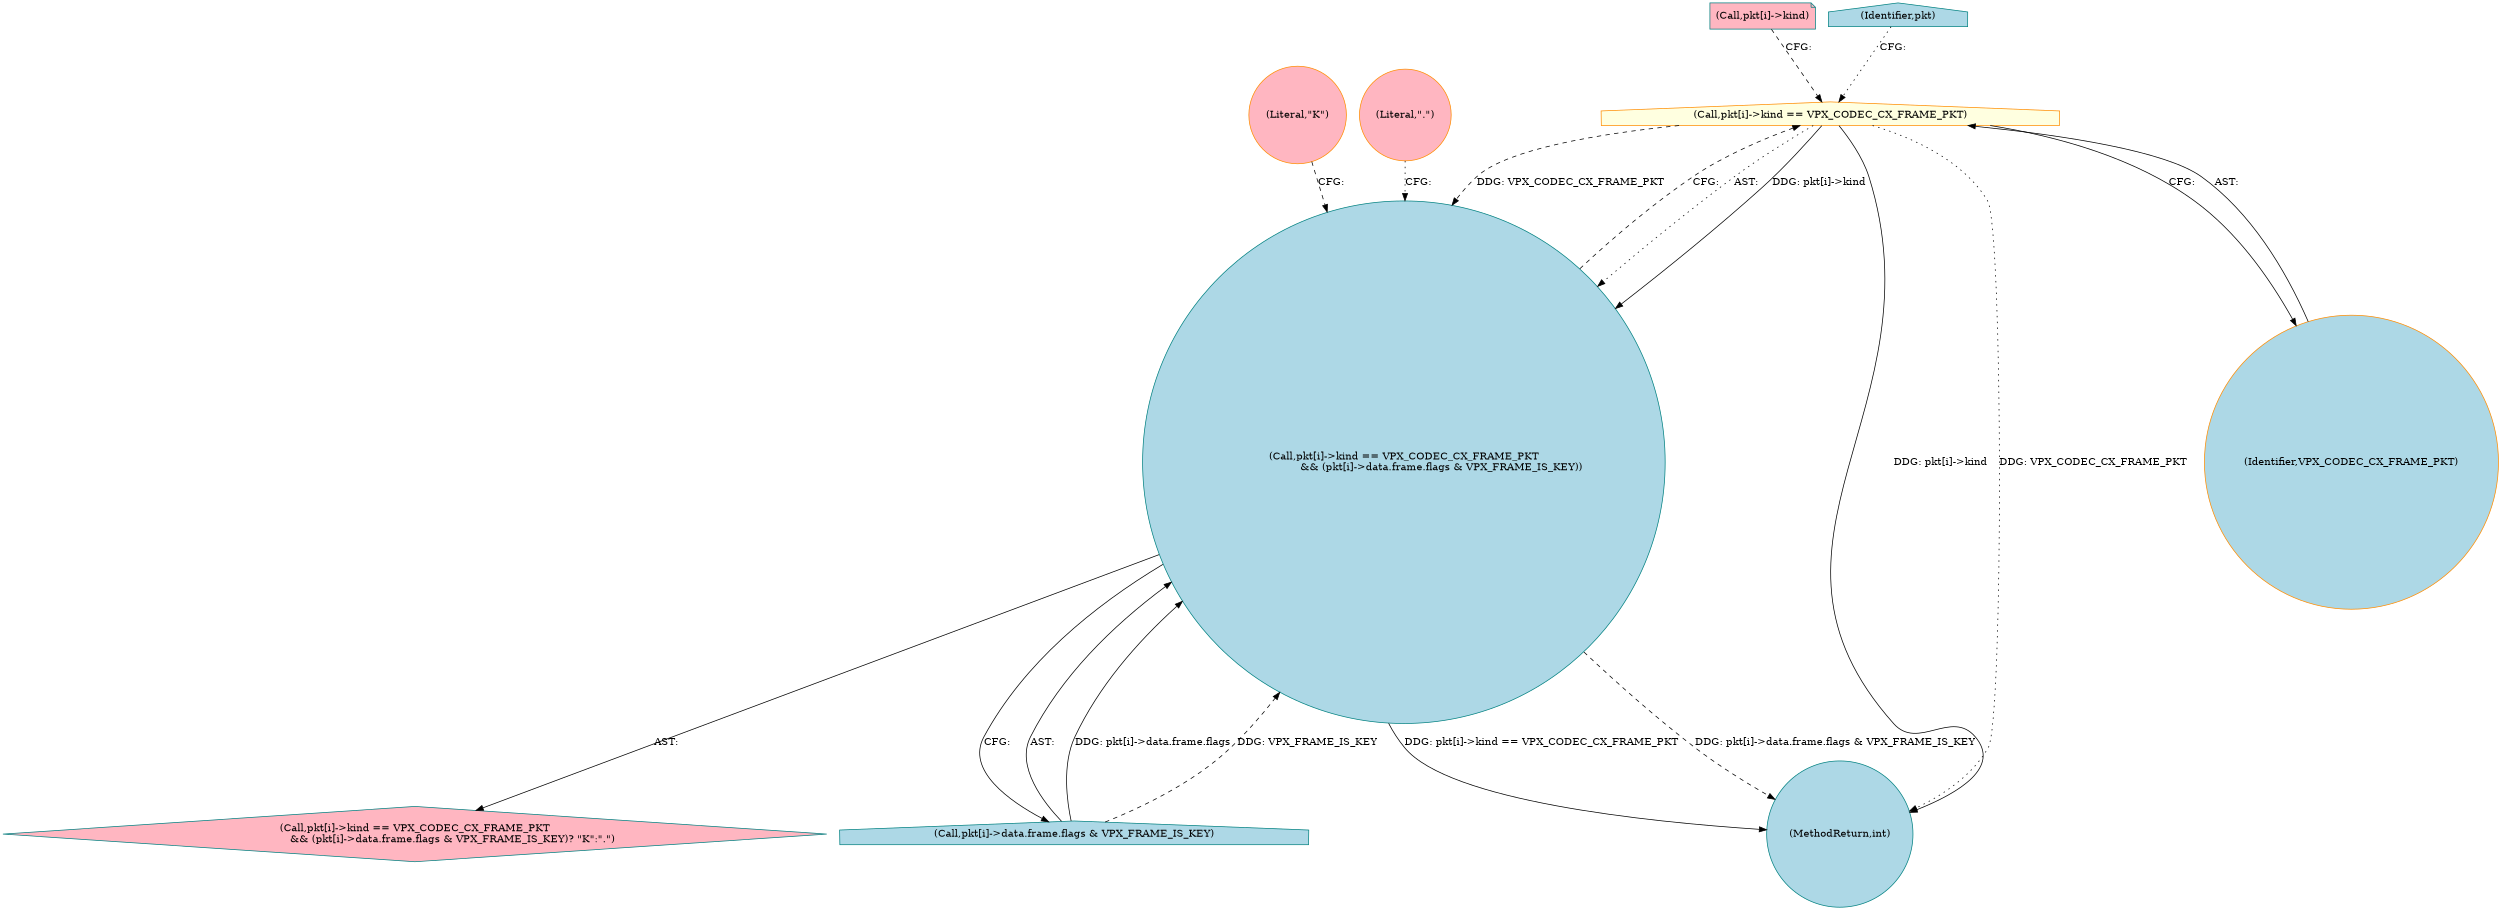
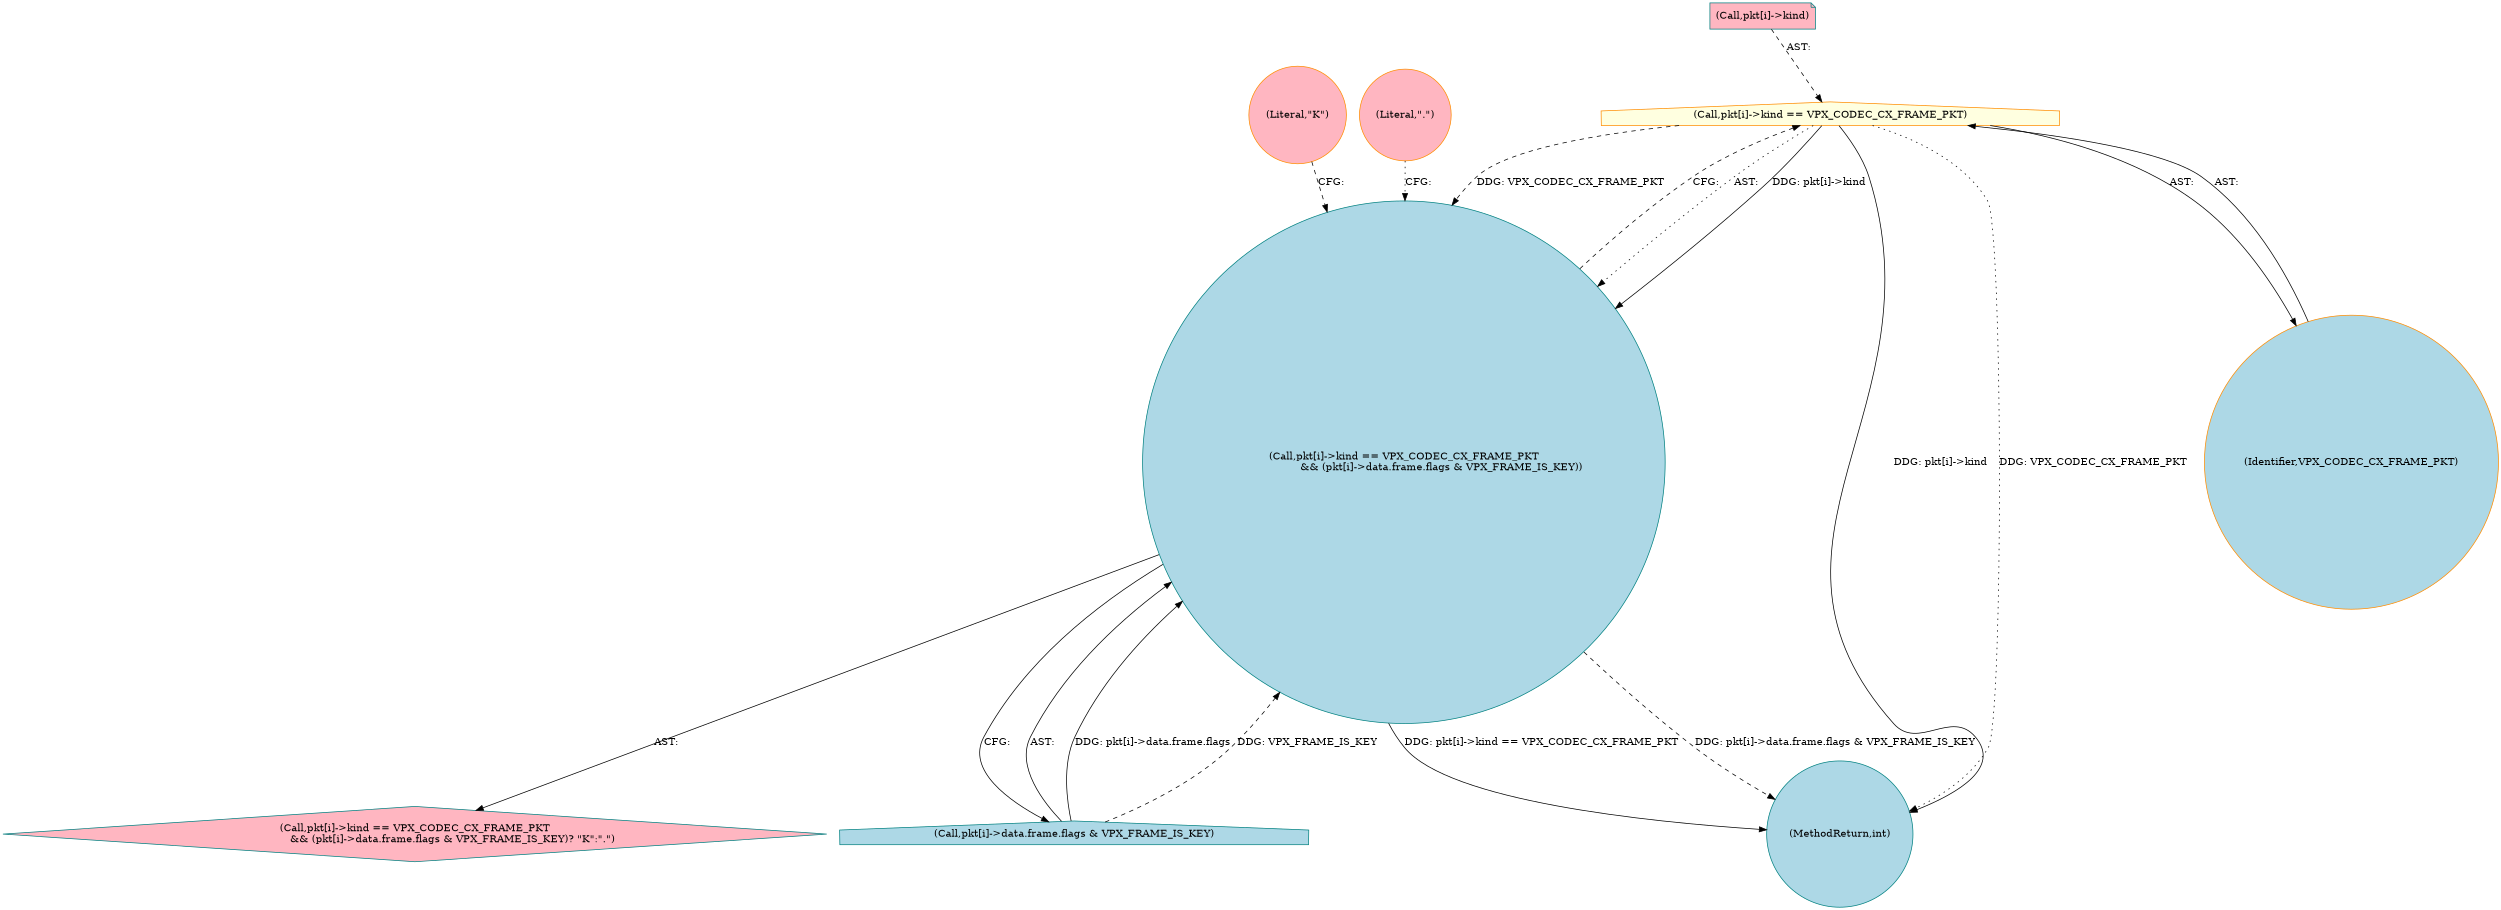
(1898, 16) -> none
(1801, 48) -> (1801, 48)
(2184, 182) -> (2184, 182)
